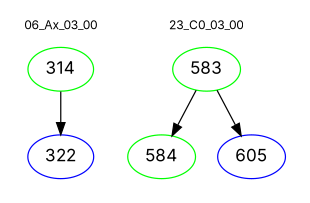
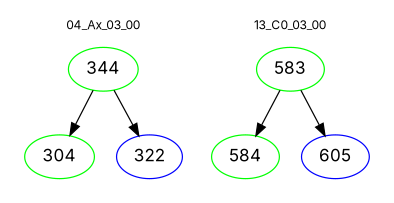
(61, 26) -> (103, 26)
(207, 26) -> (290, 26)
(61, 69) -> (103, 69)
none -> (60, 157)
